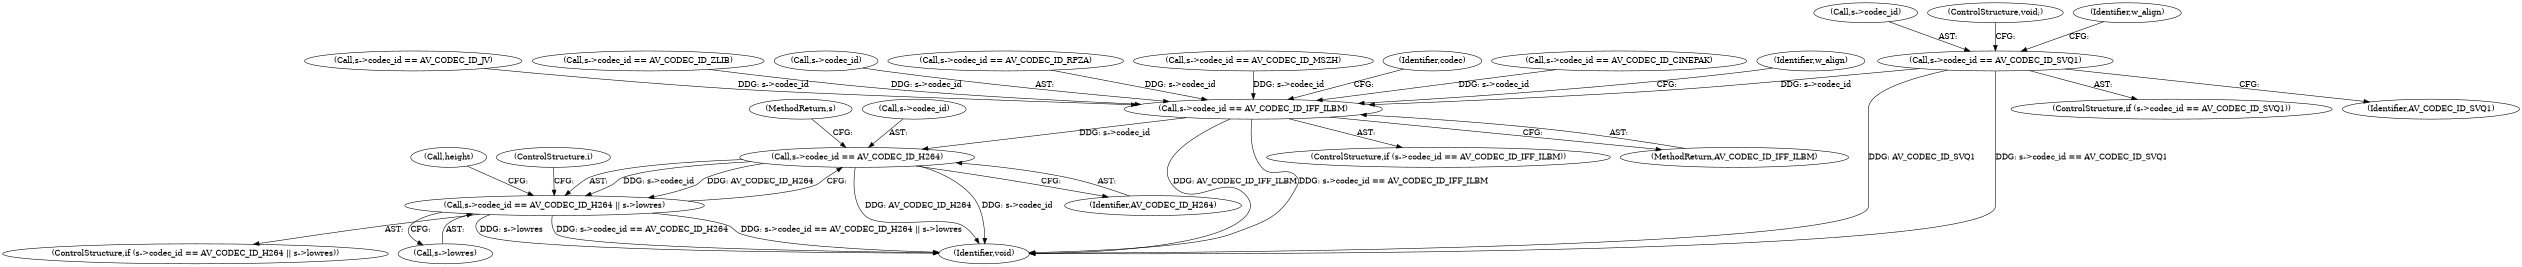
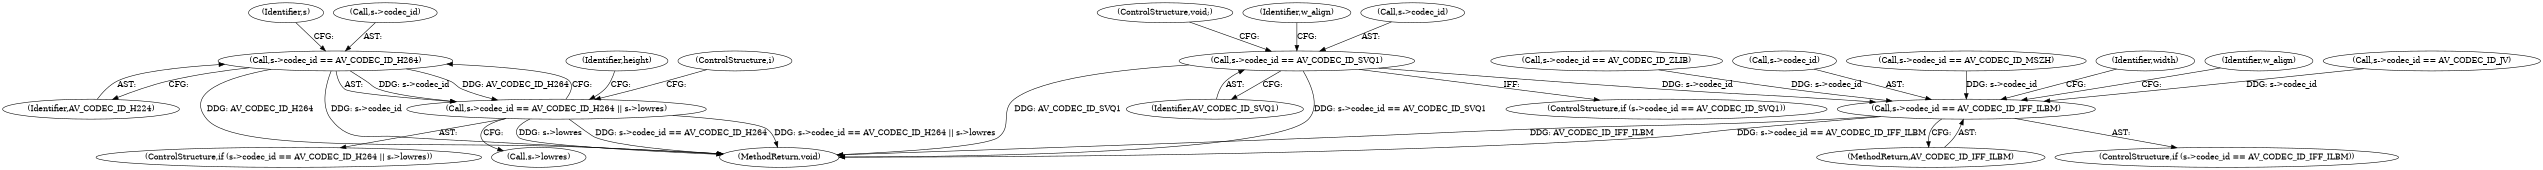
(1006, 61) -> none
(1432, 61) -> (2145, 61)
(1619, 61) -> none
none -> (1224, 83)
(2105, 85) -> (1513, 85)
(801, 109) -> (286, 13)
(1057, 133) -> none
(449, 157) -> (617, 61)
(1153, 206) -> (91, 109)
(448, 224) -> none
(984, 254) -> (779, 157)
